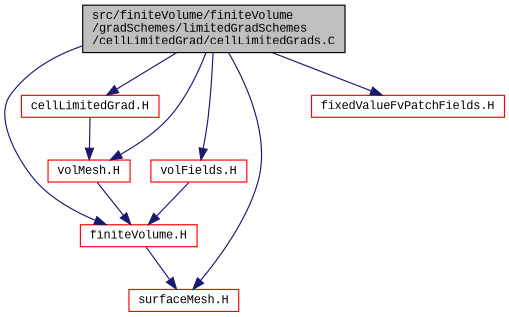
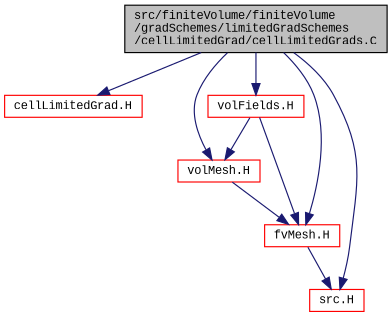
(408, 106) -> none
(90, 133) -> (240, 134)
(139, 236) -> (302, 236)
(184, 300) -> (337, 300)
